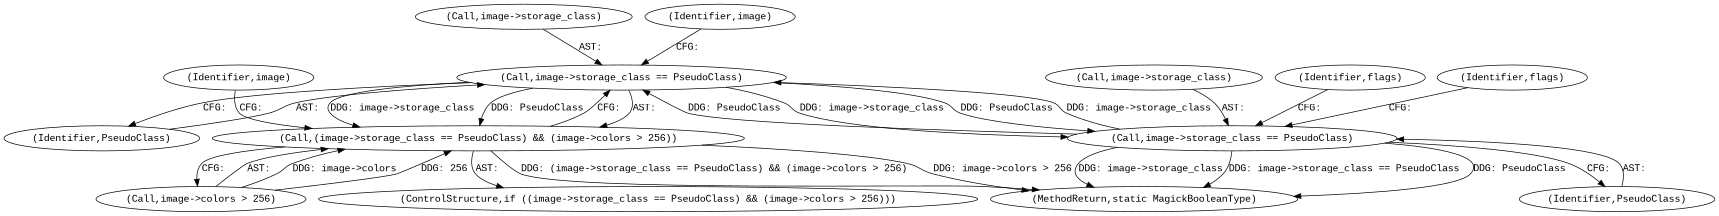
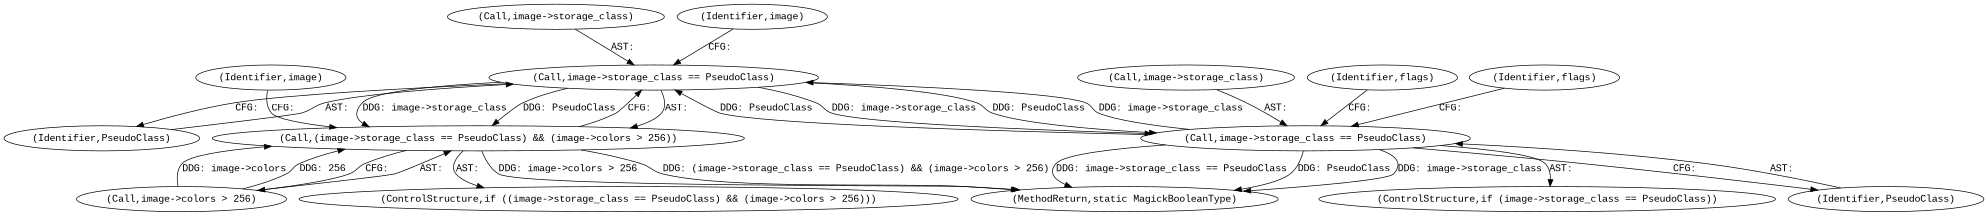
none -> (1547, 199)
